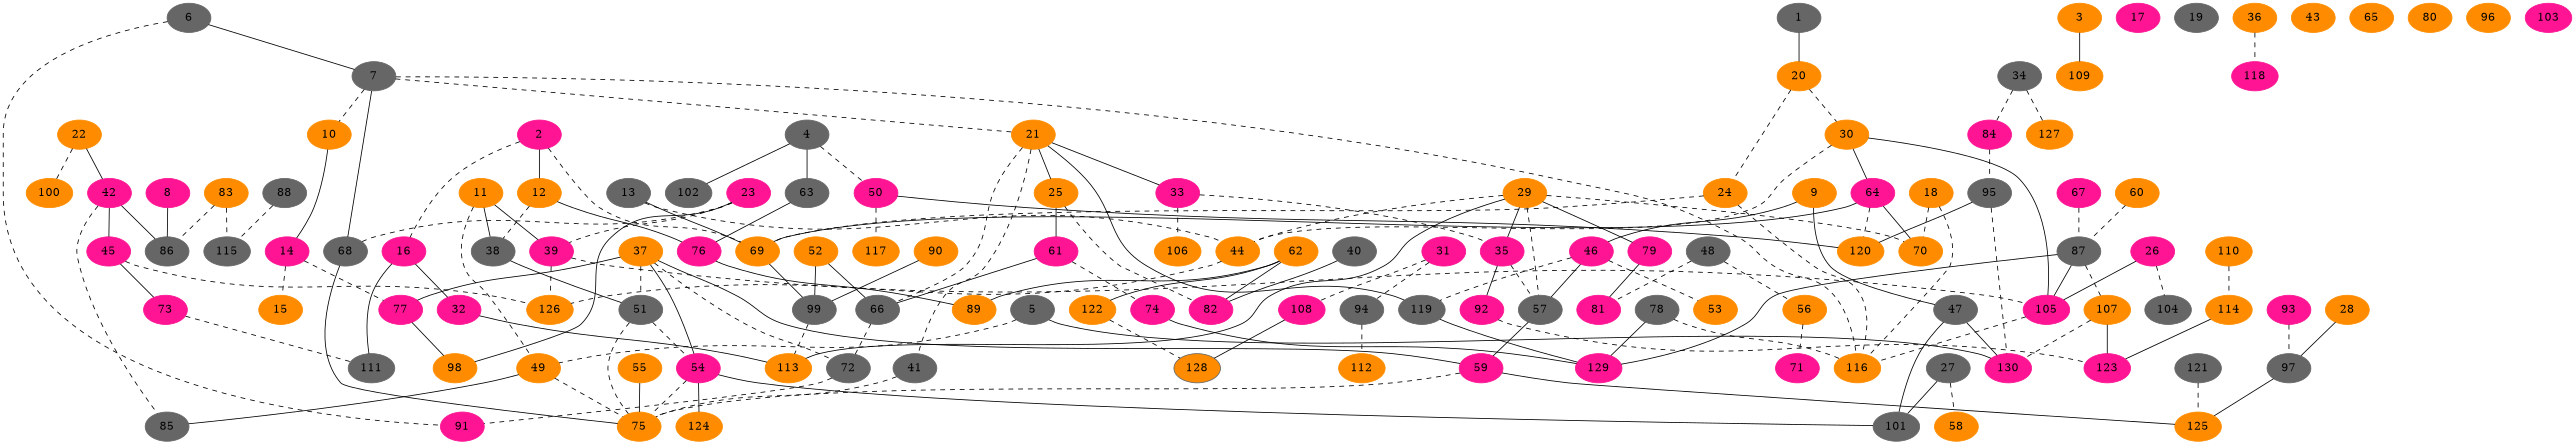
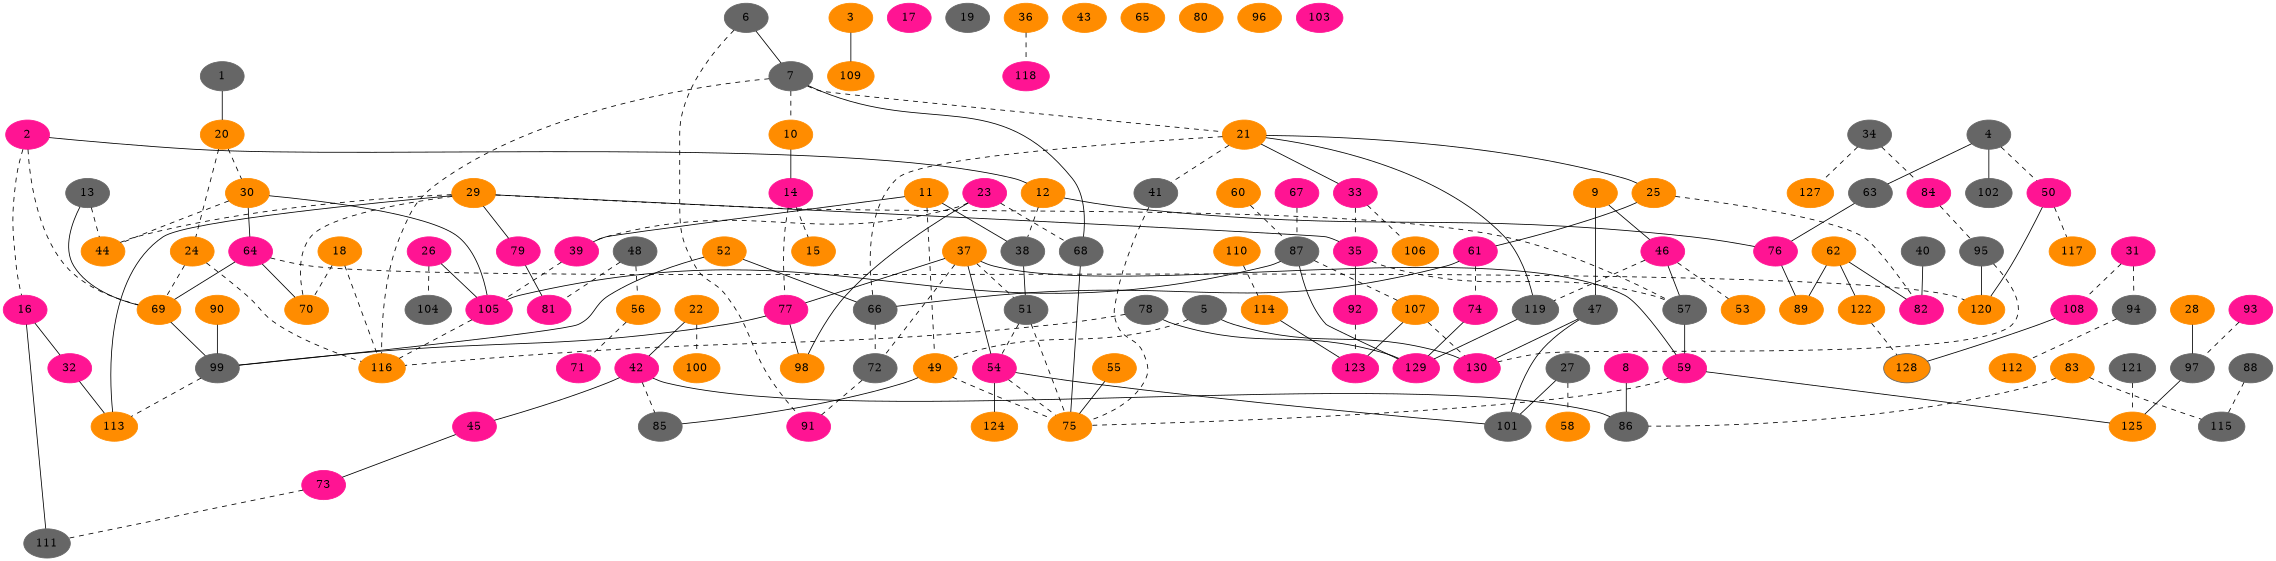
(550, 310) -> none
none -> (503, 344)
